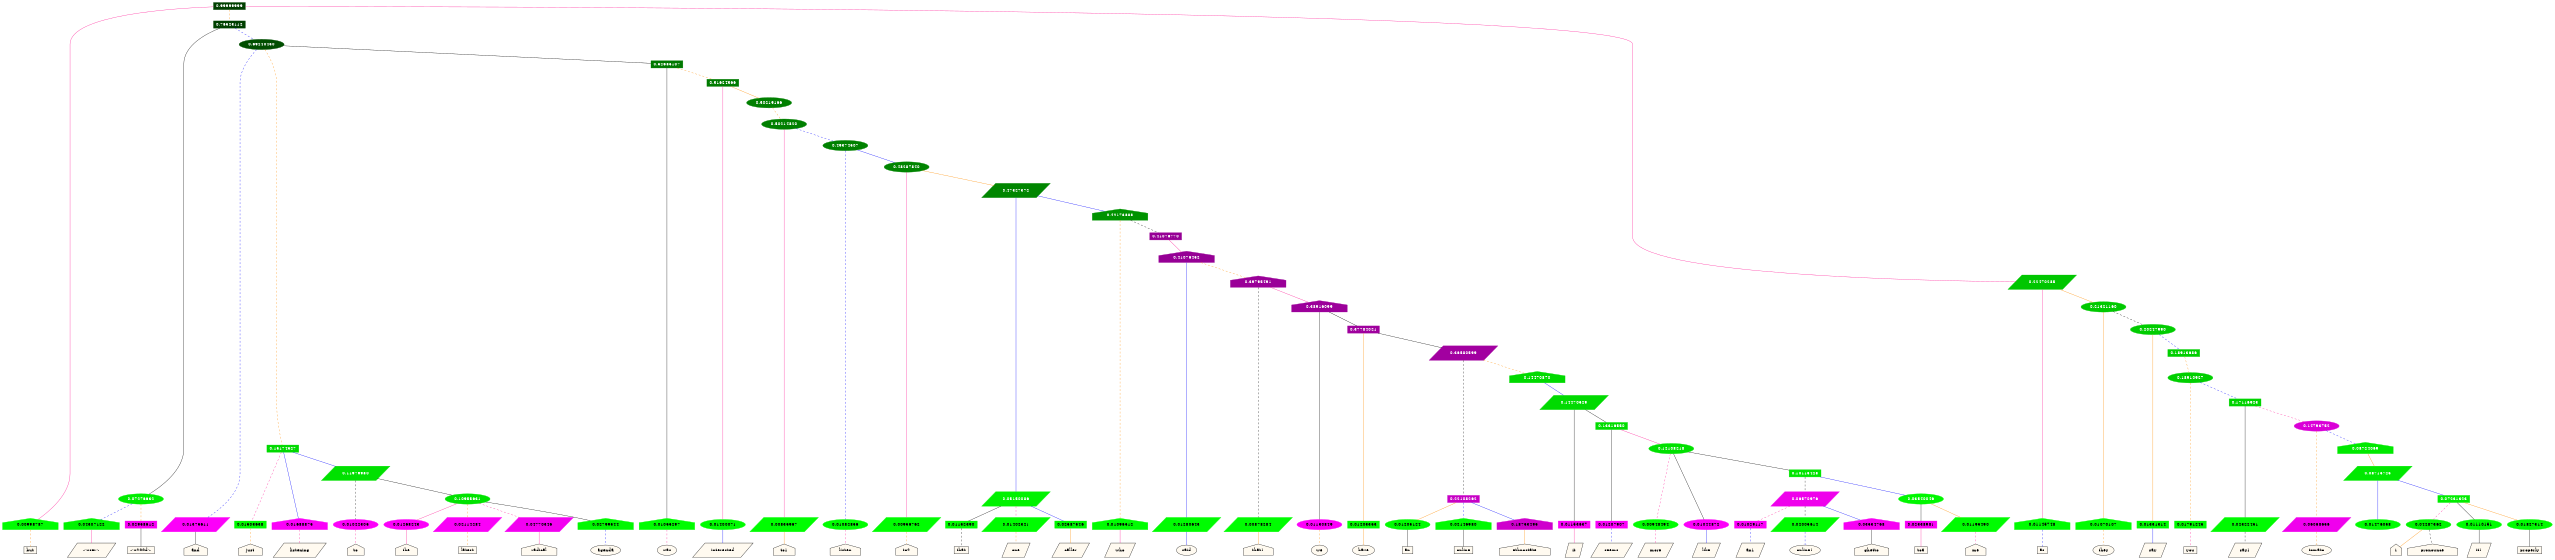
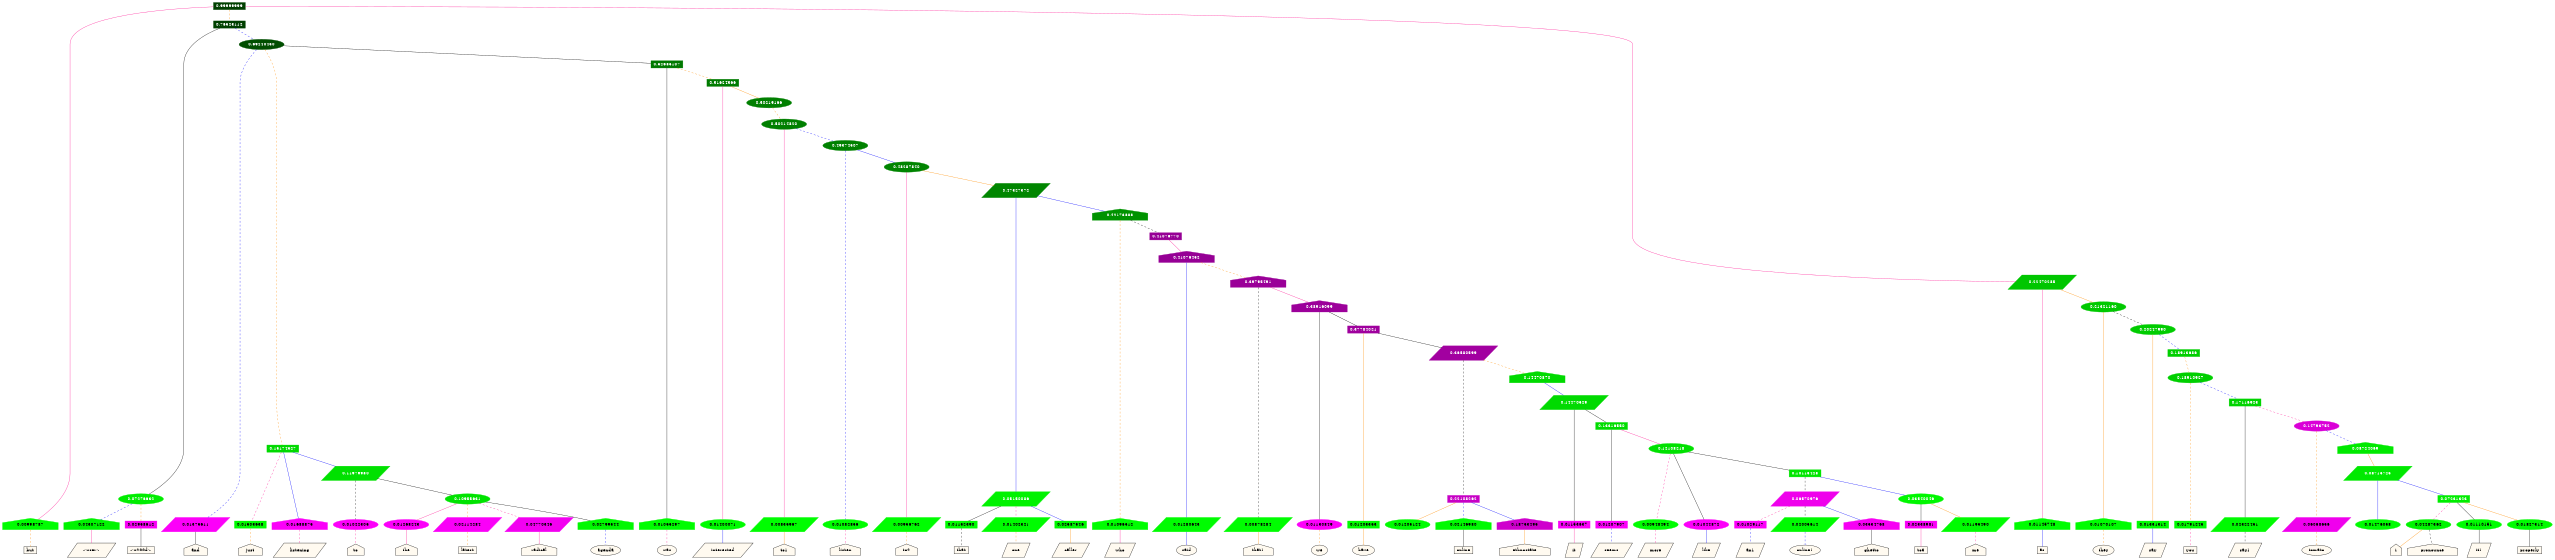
(2042, 538) -> (2042, 538)
(1408, 550) -> none
